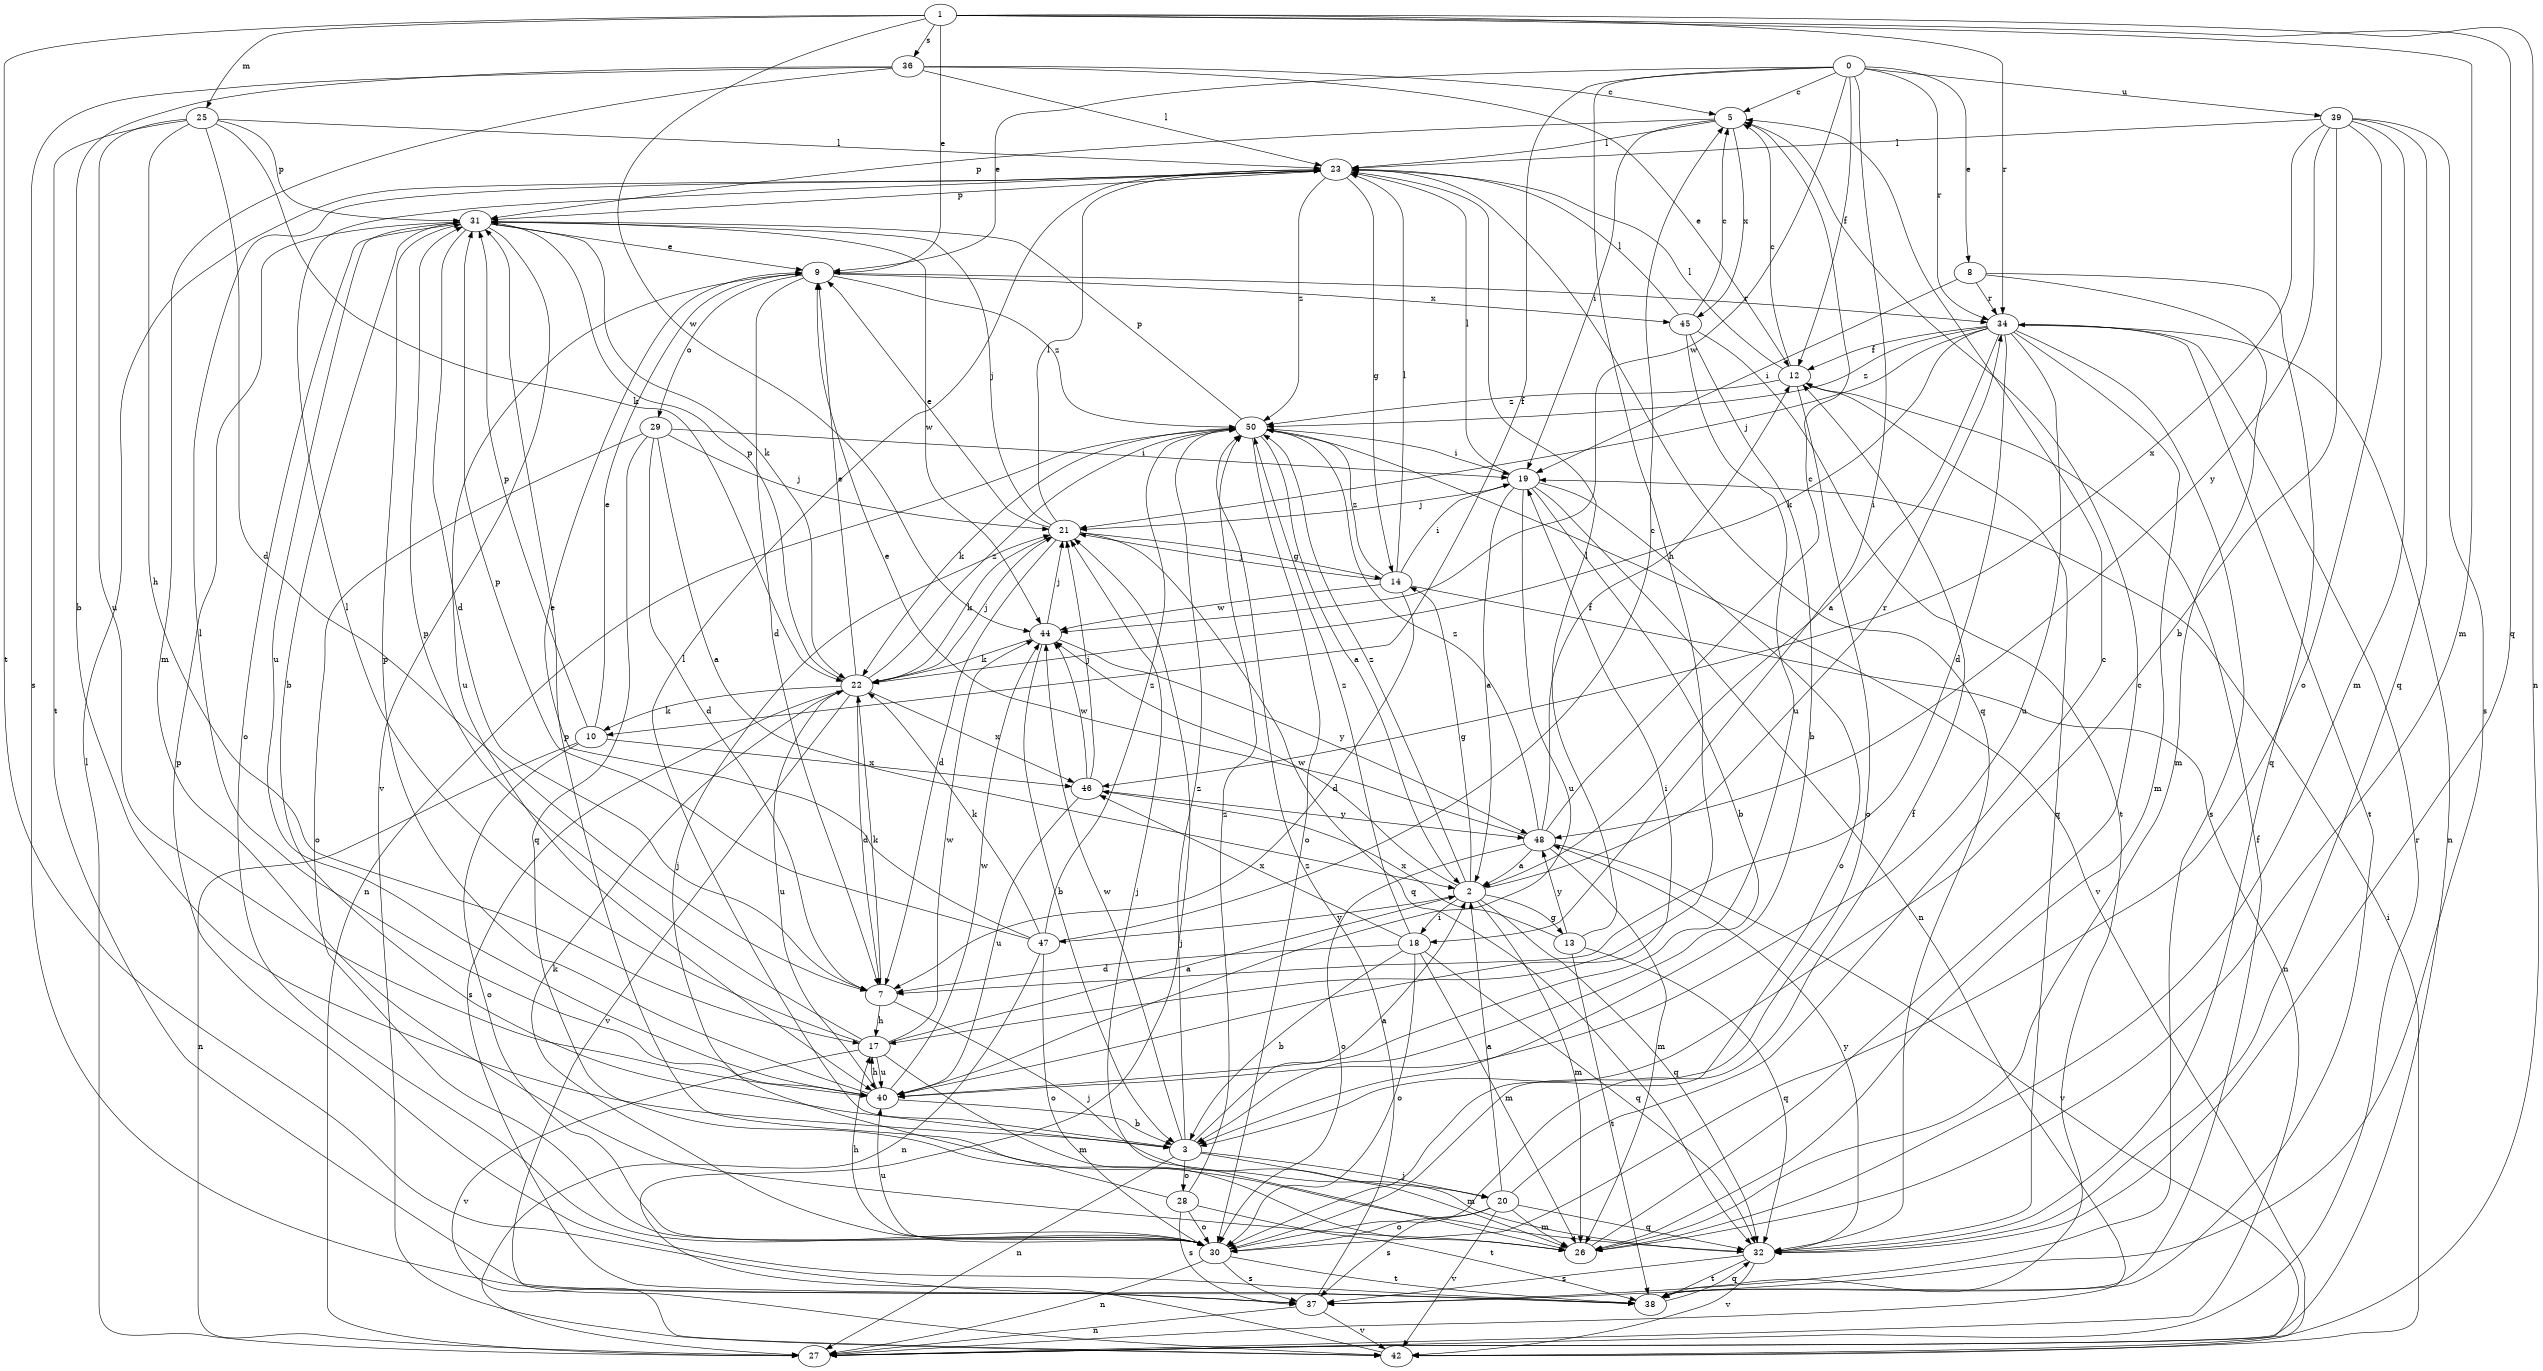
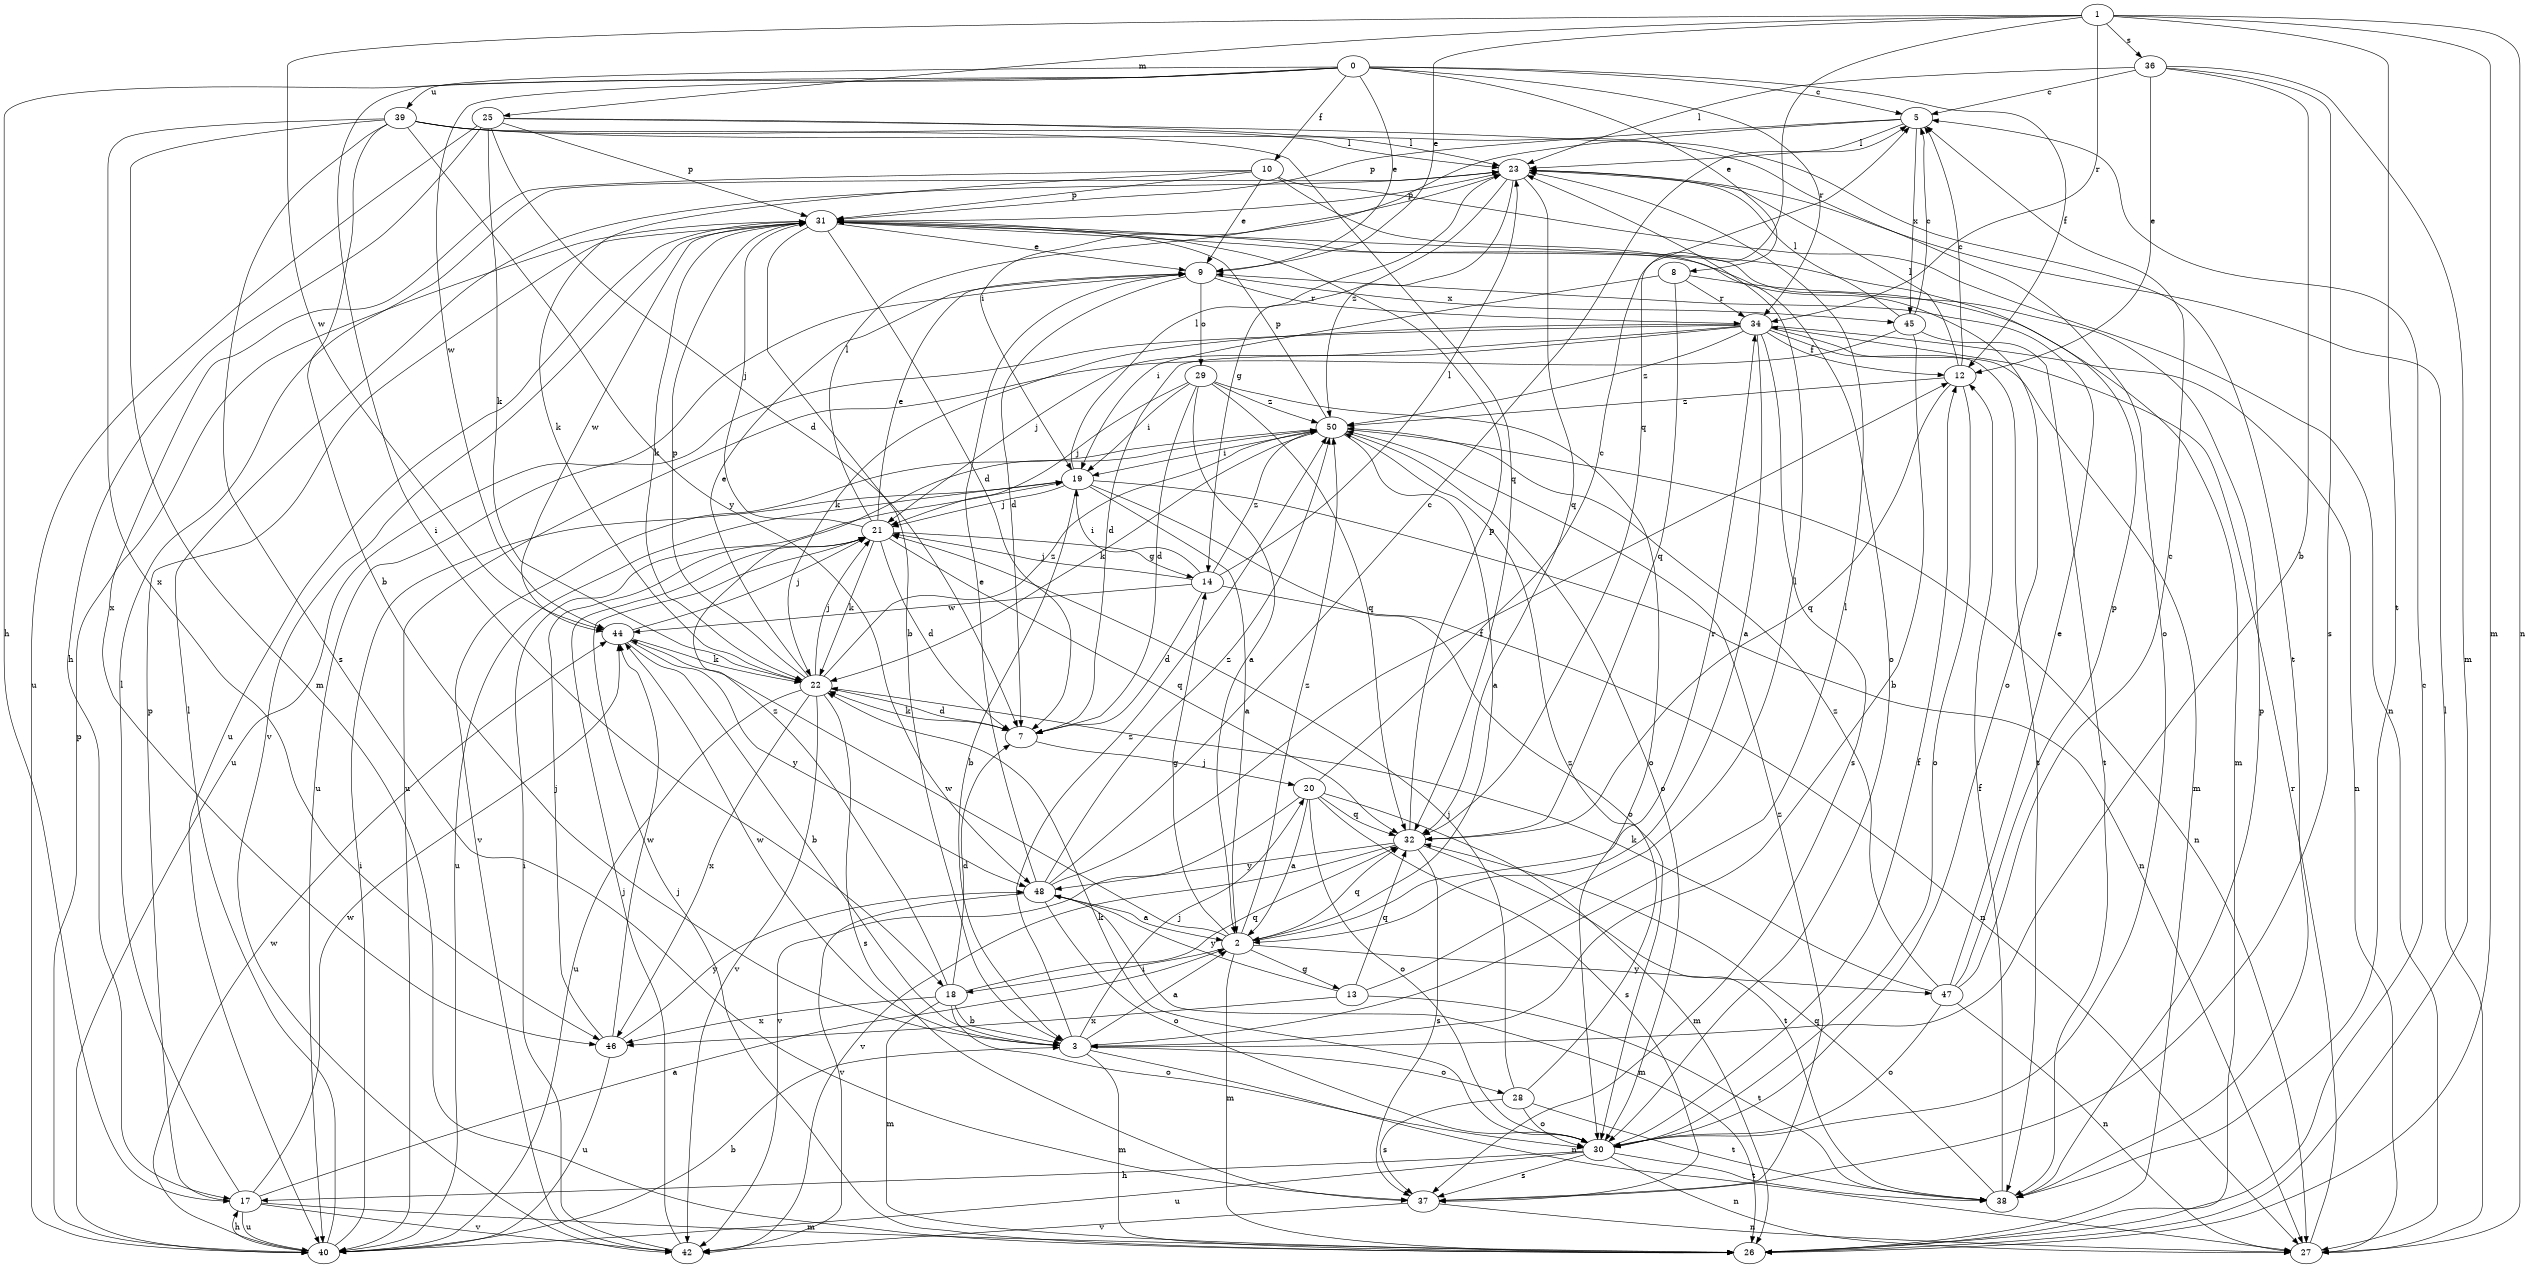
(1038, 337) -> (1262, 404)
(723, 696) -> (641, 227)
(878, 1018) -> none
